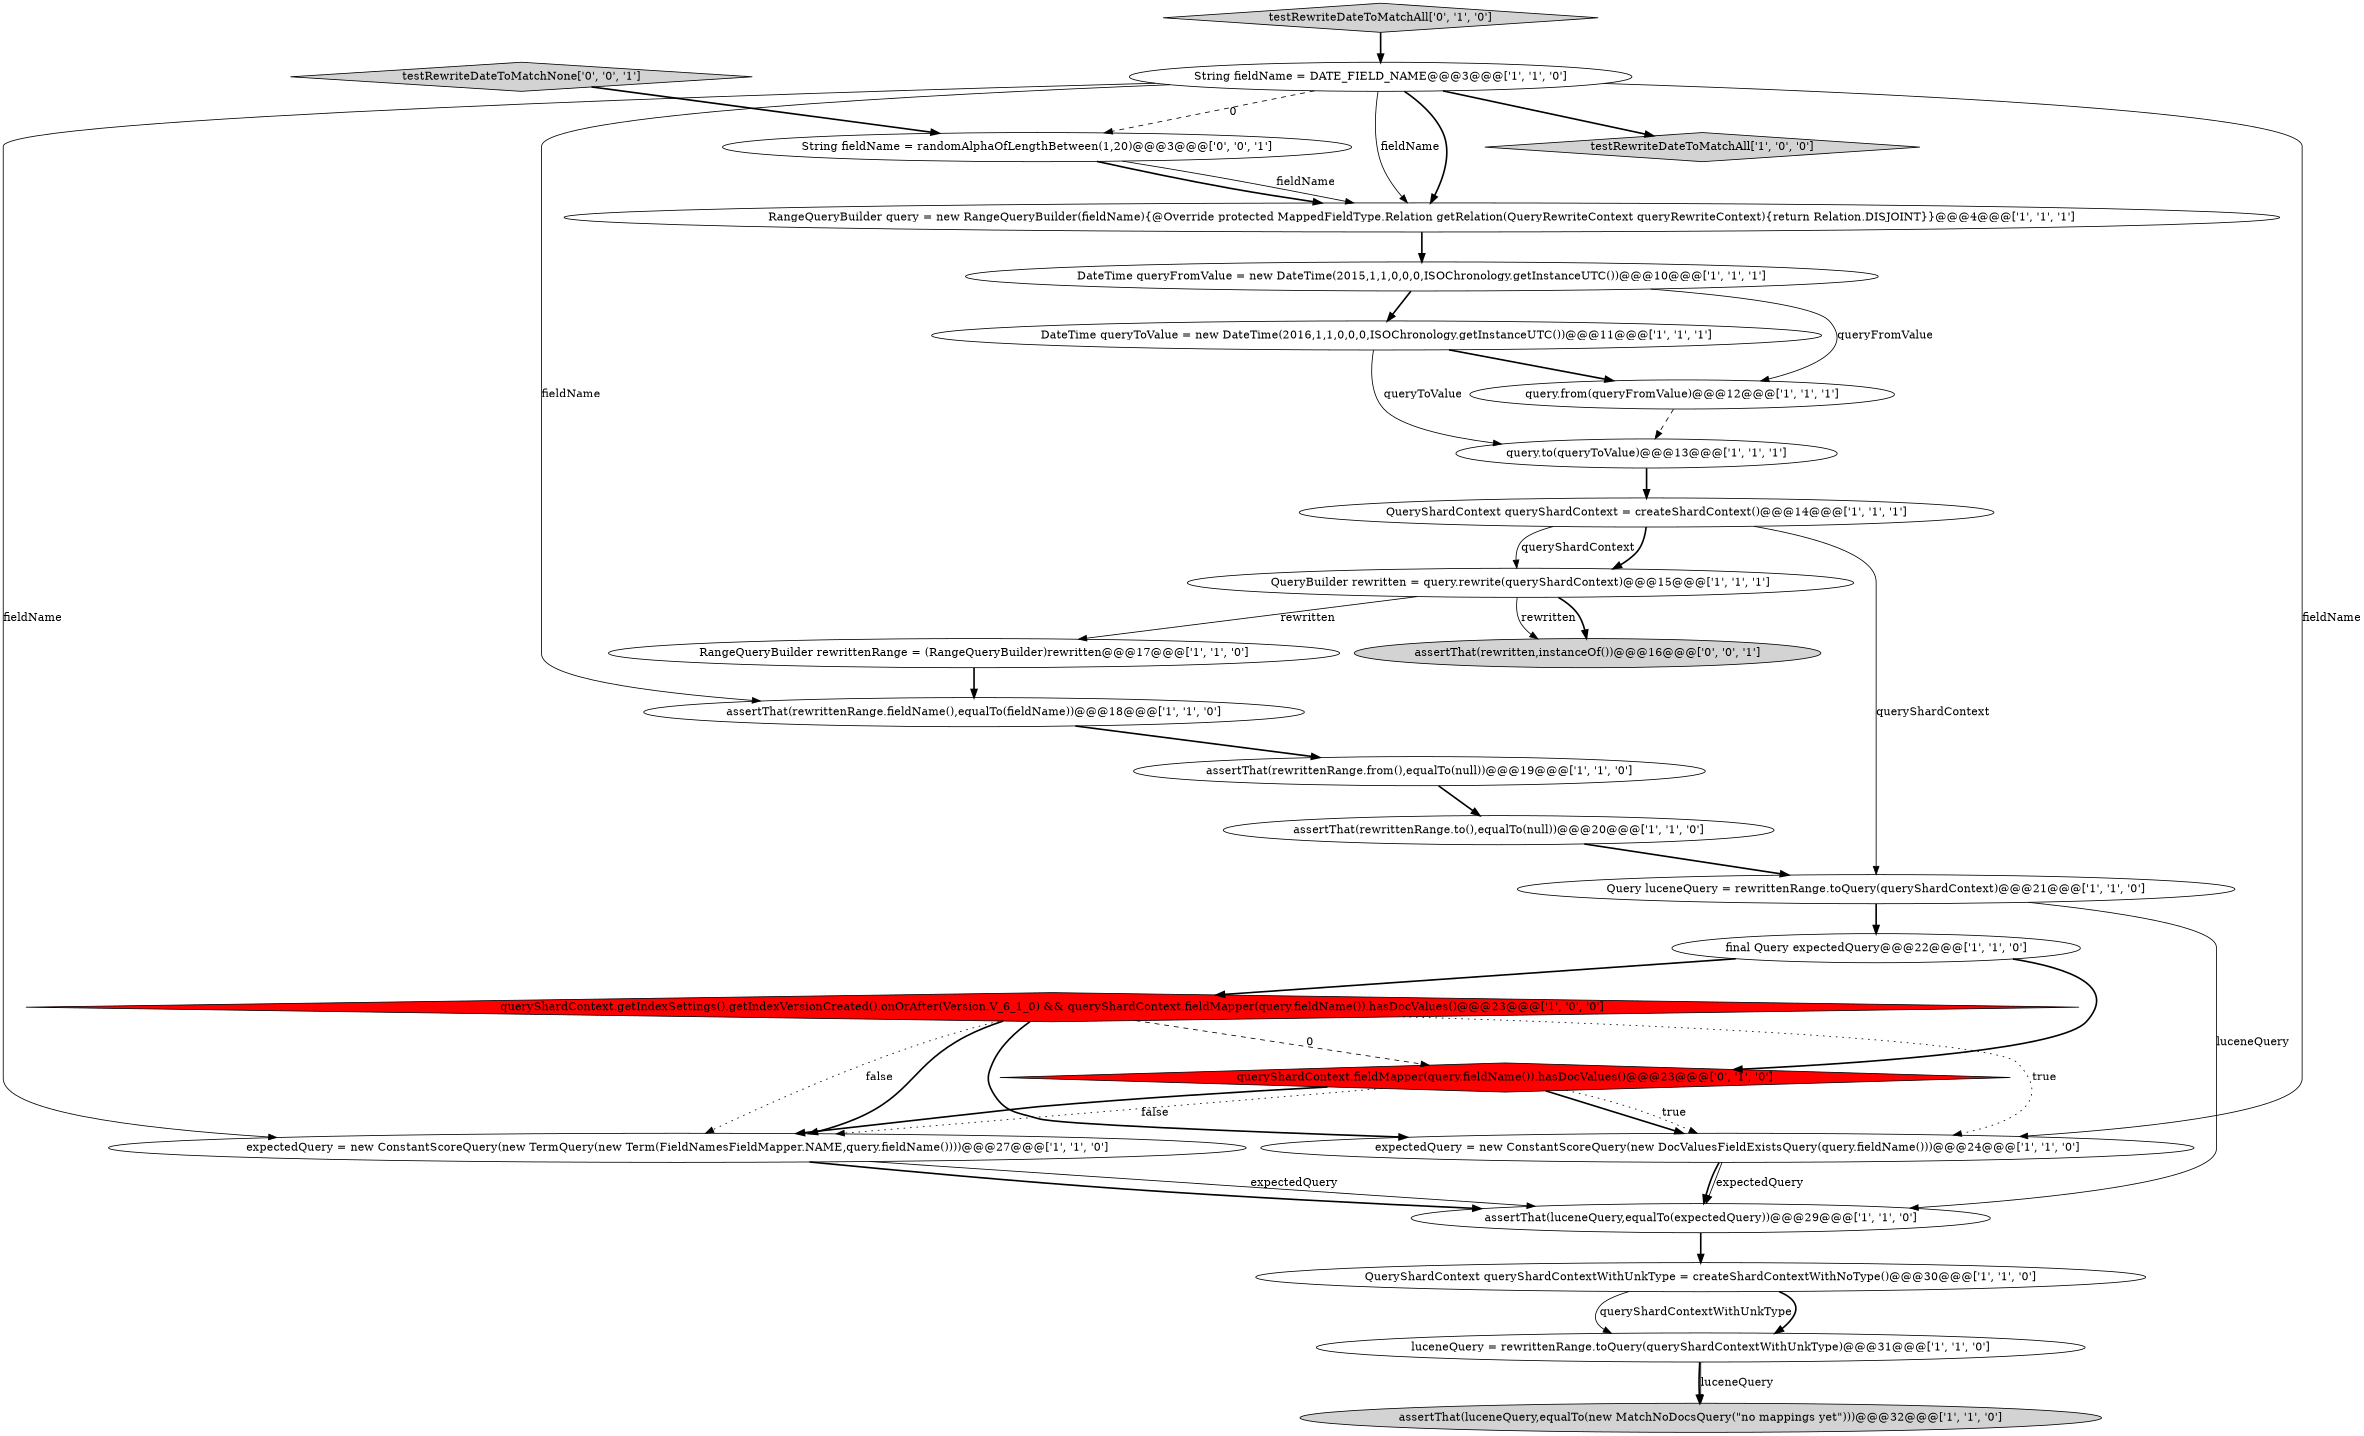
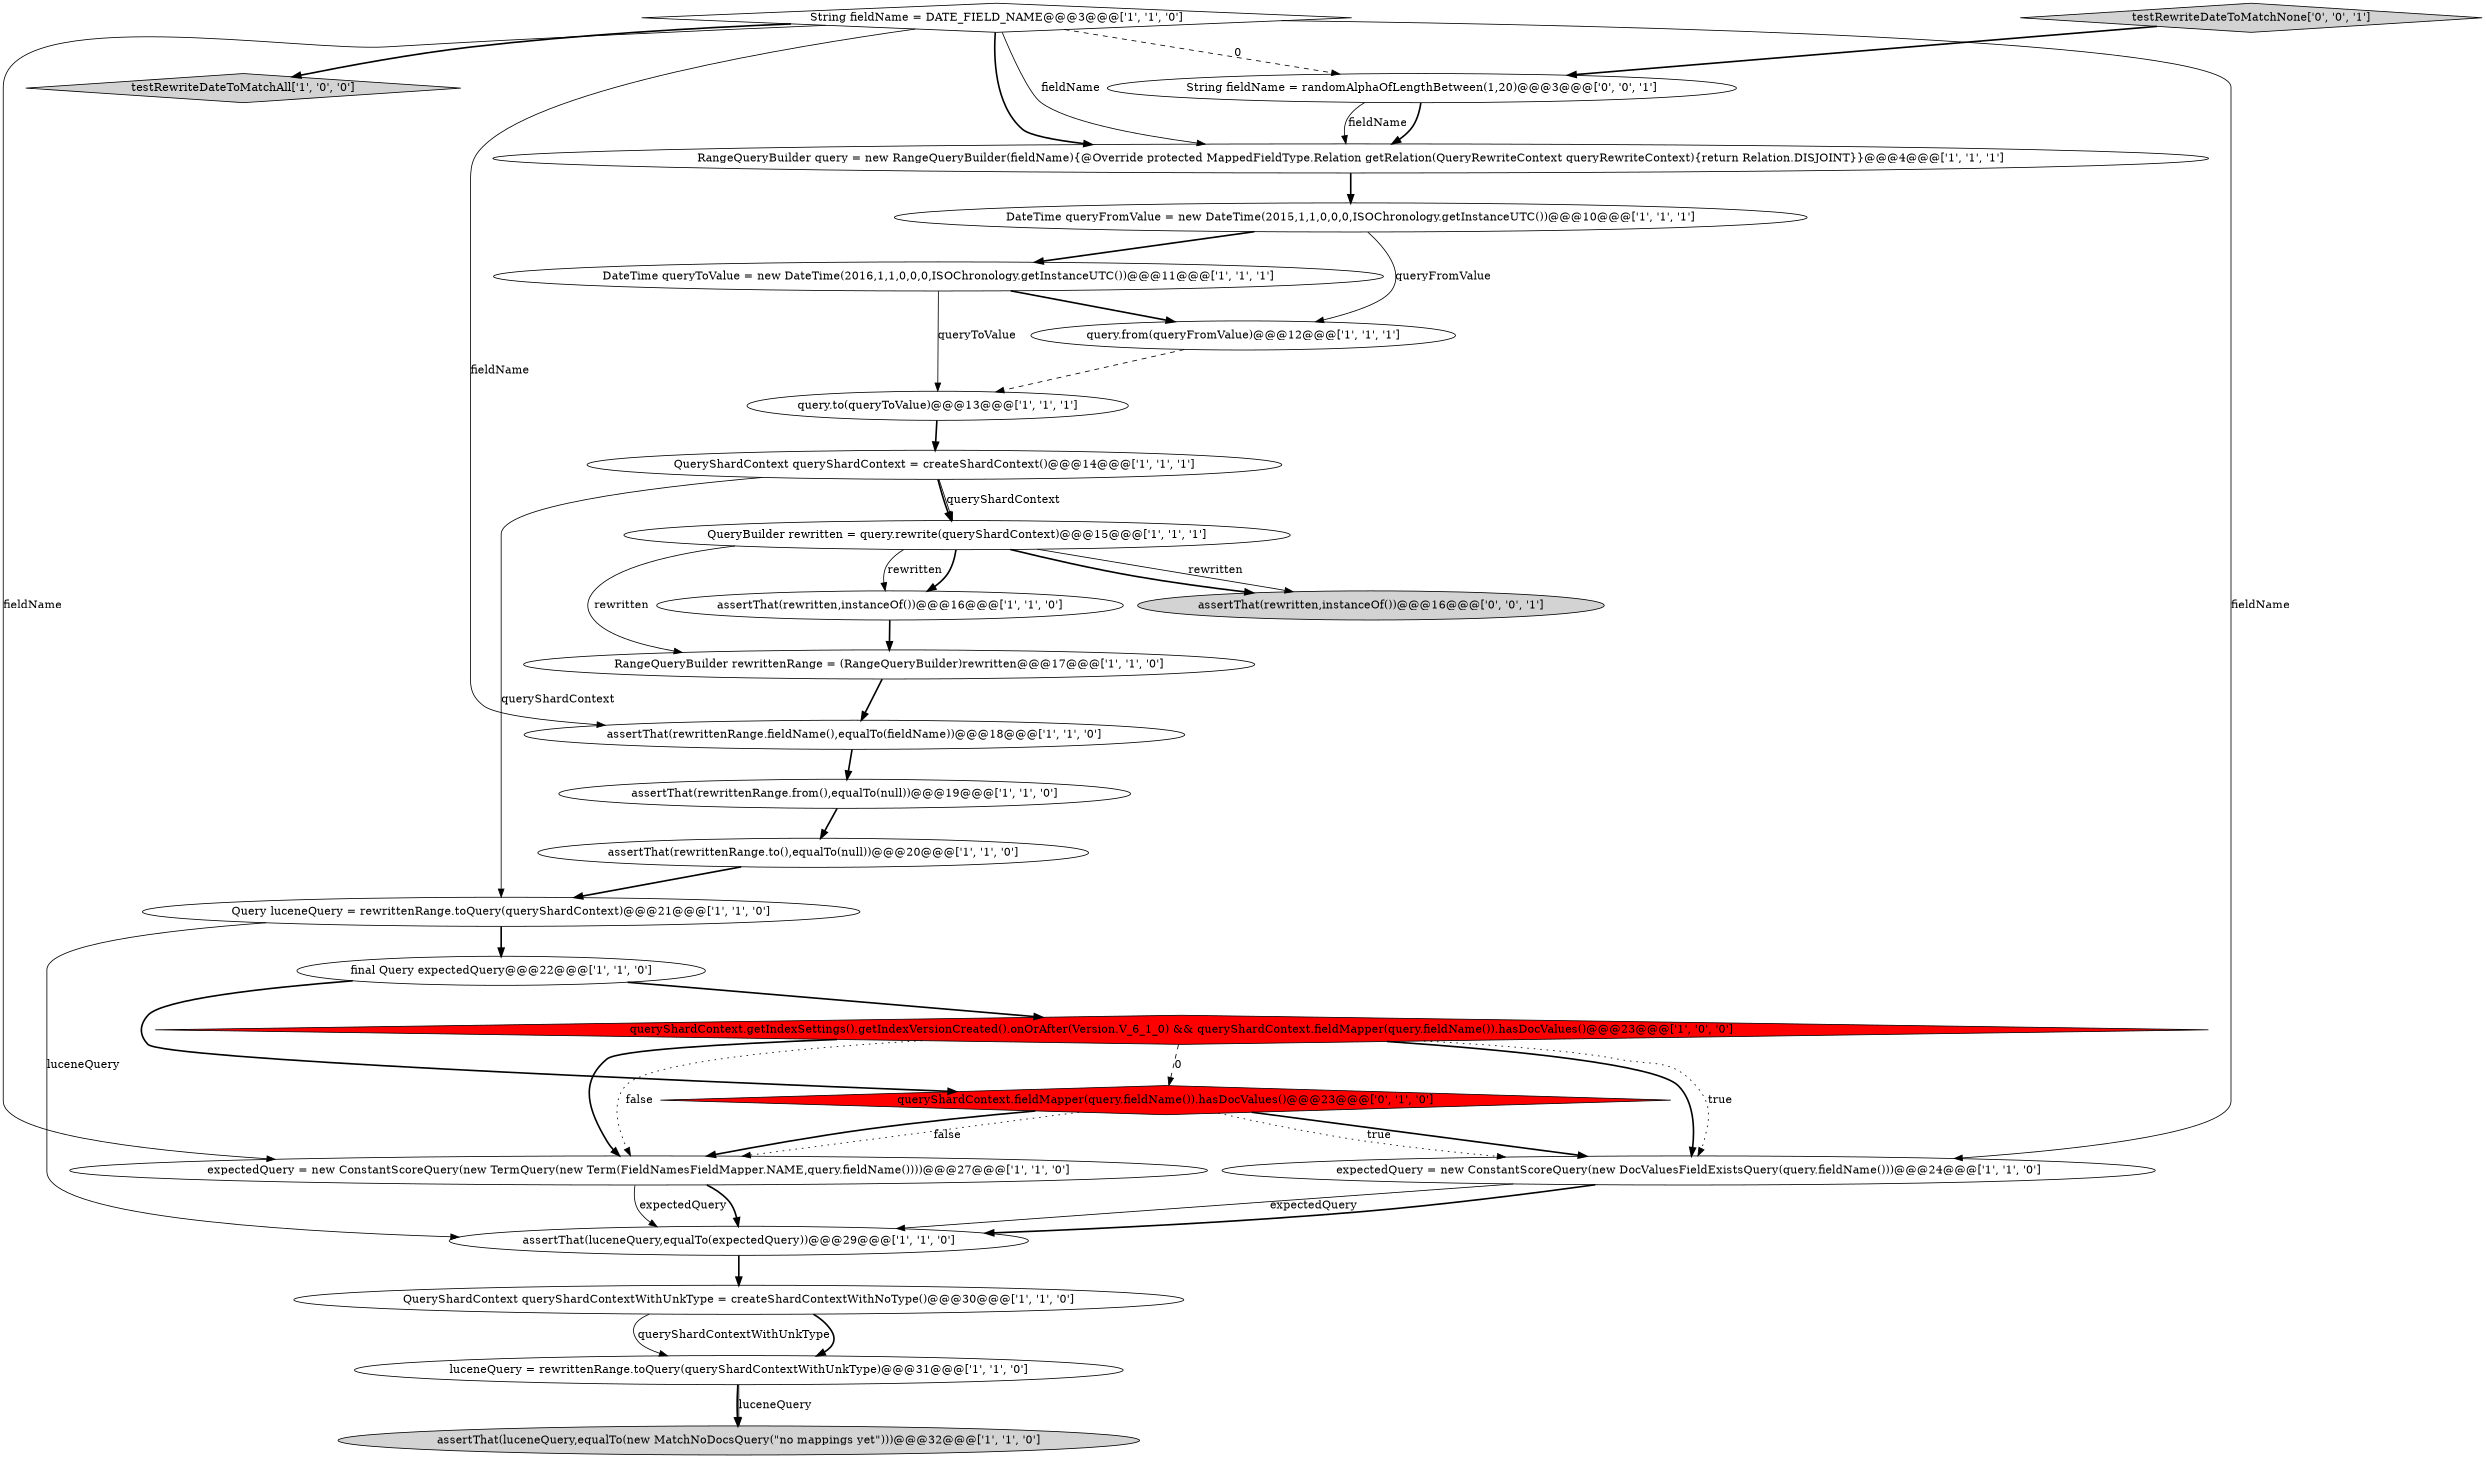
(1381, 18) -> none
(1381, 77) -> (997, 18)
none -> (890, 605)
